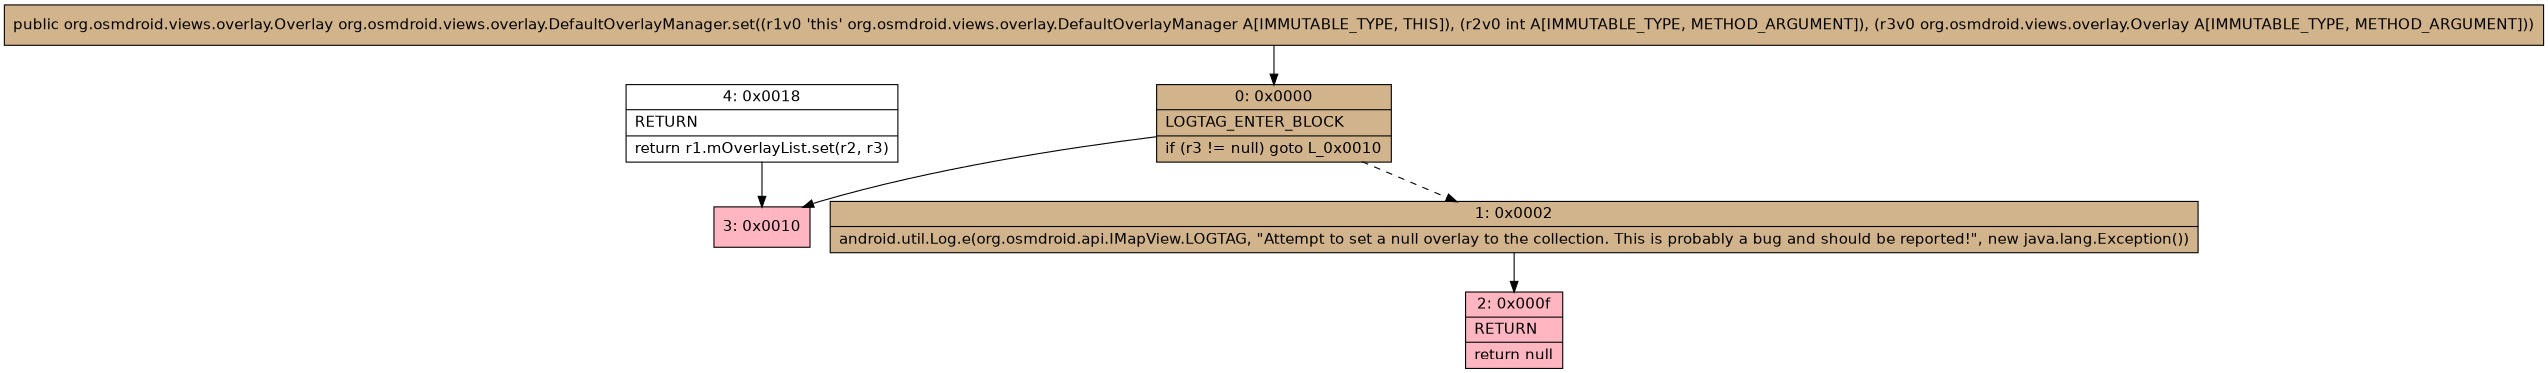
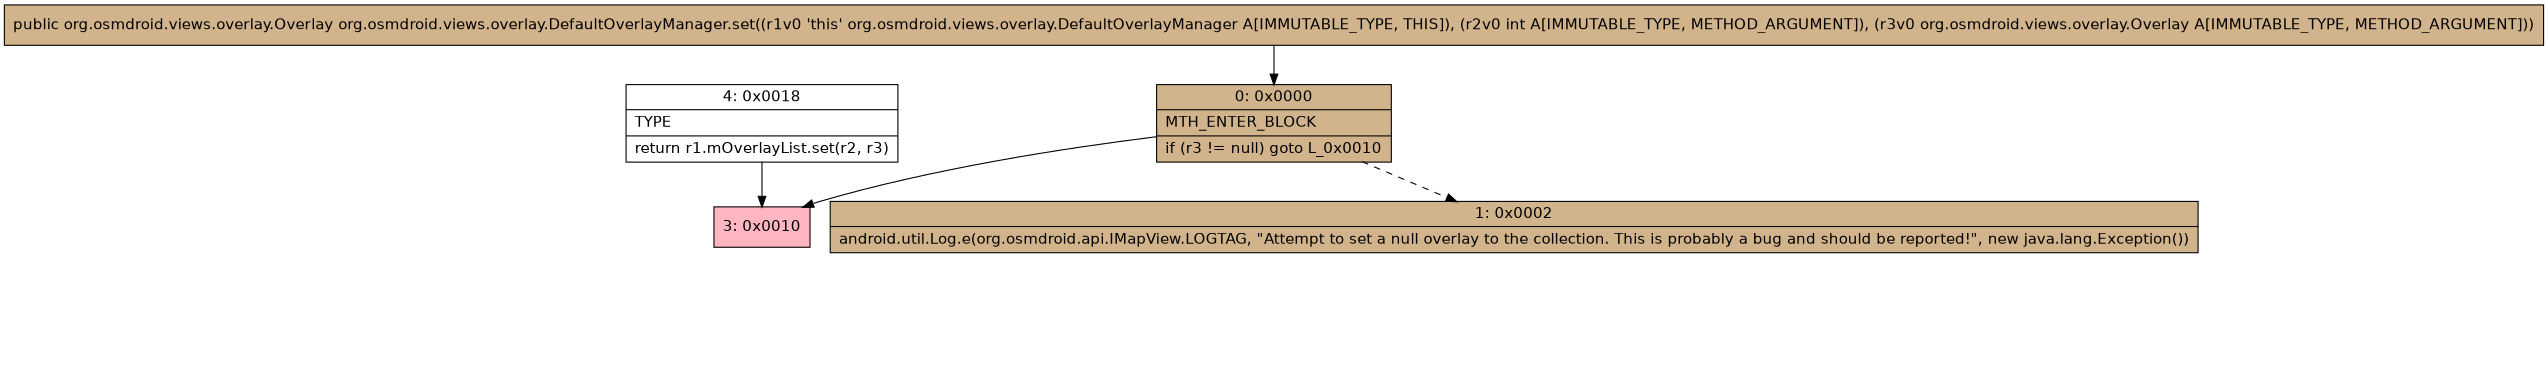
(666, 122) -> (653, 122)
(1255, 122) -> (1241, 122)
(1514, 330) -> none
